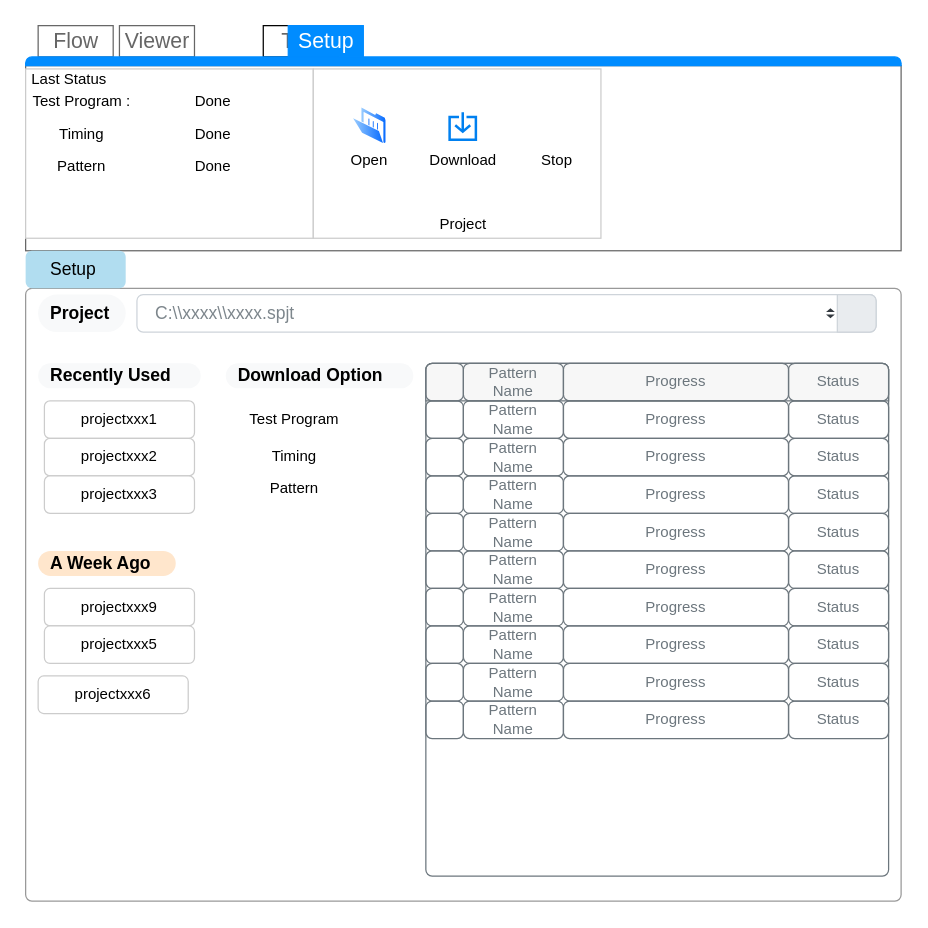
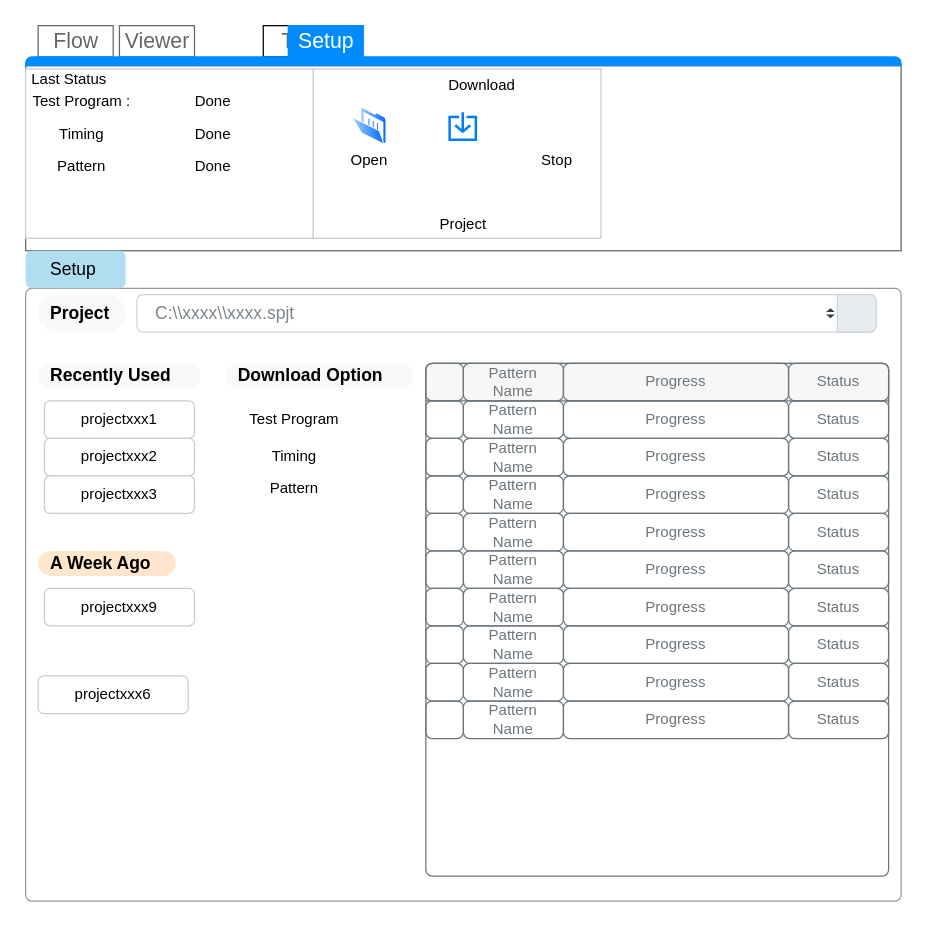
(463, 161) -> (482, 86)
(119, 644) -> none
